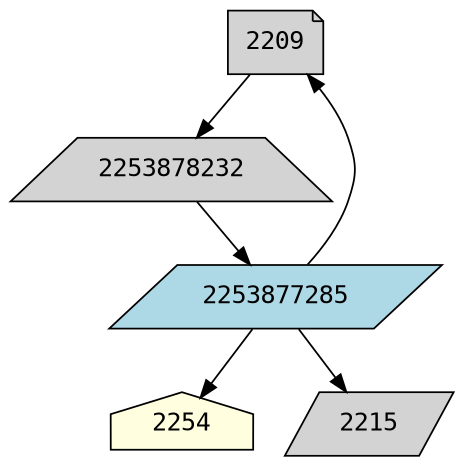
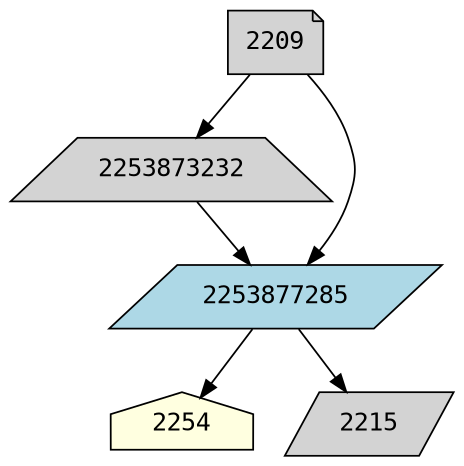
(171, 170) -> (171, 170)
(354, 179) -> (354, 161)
